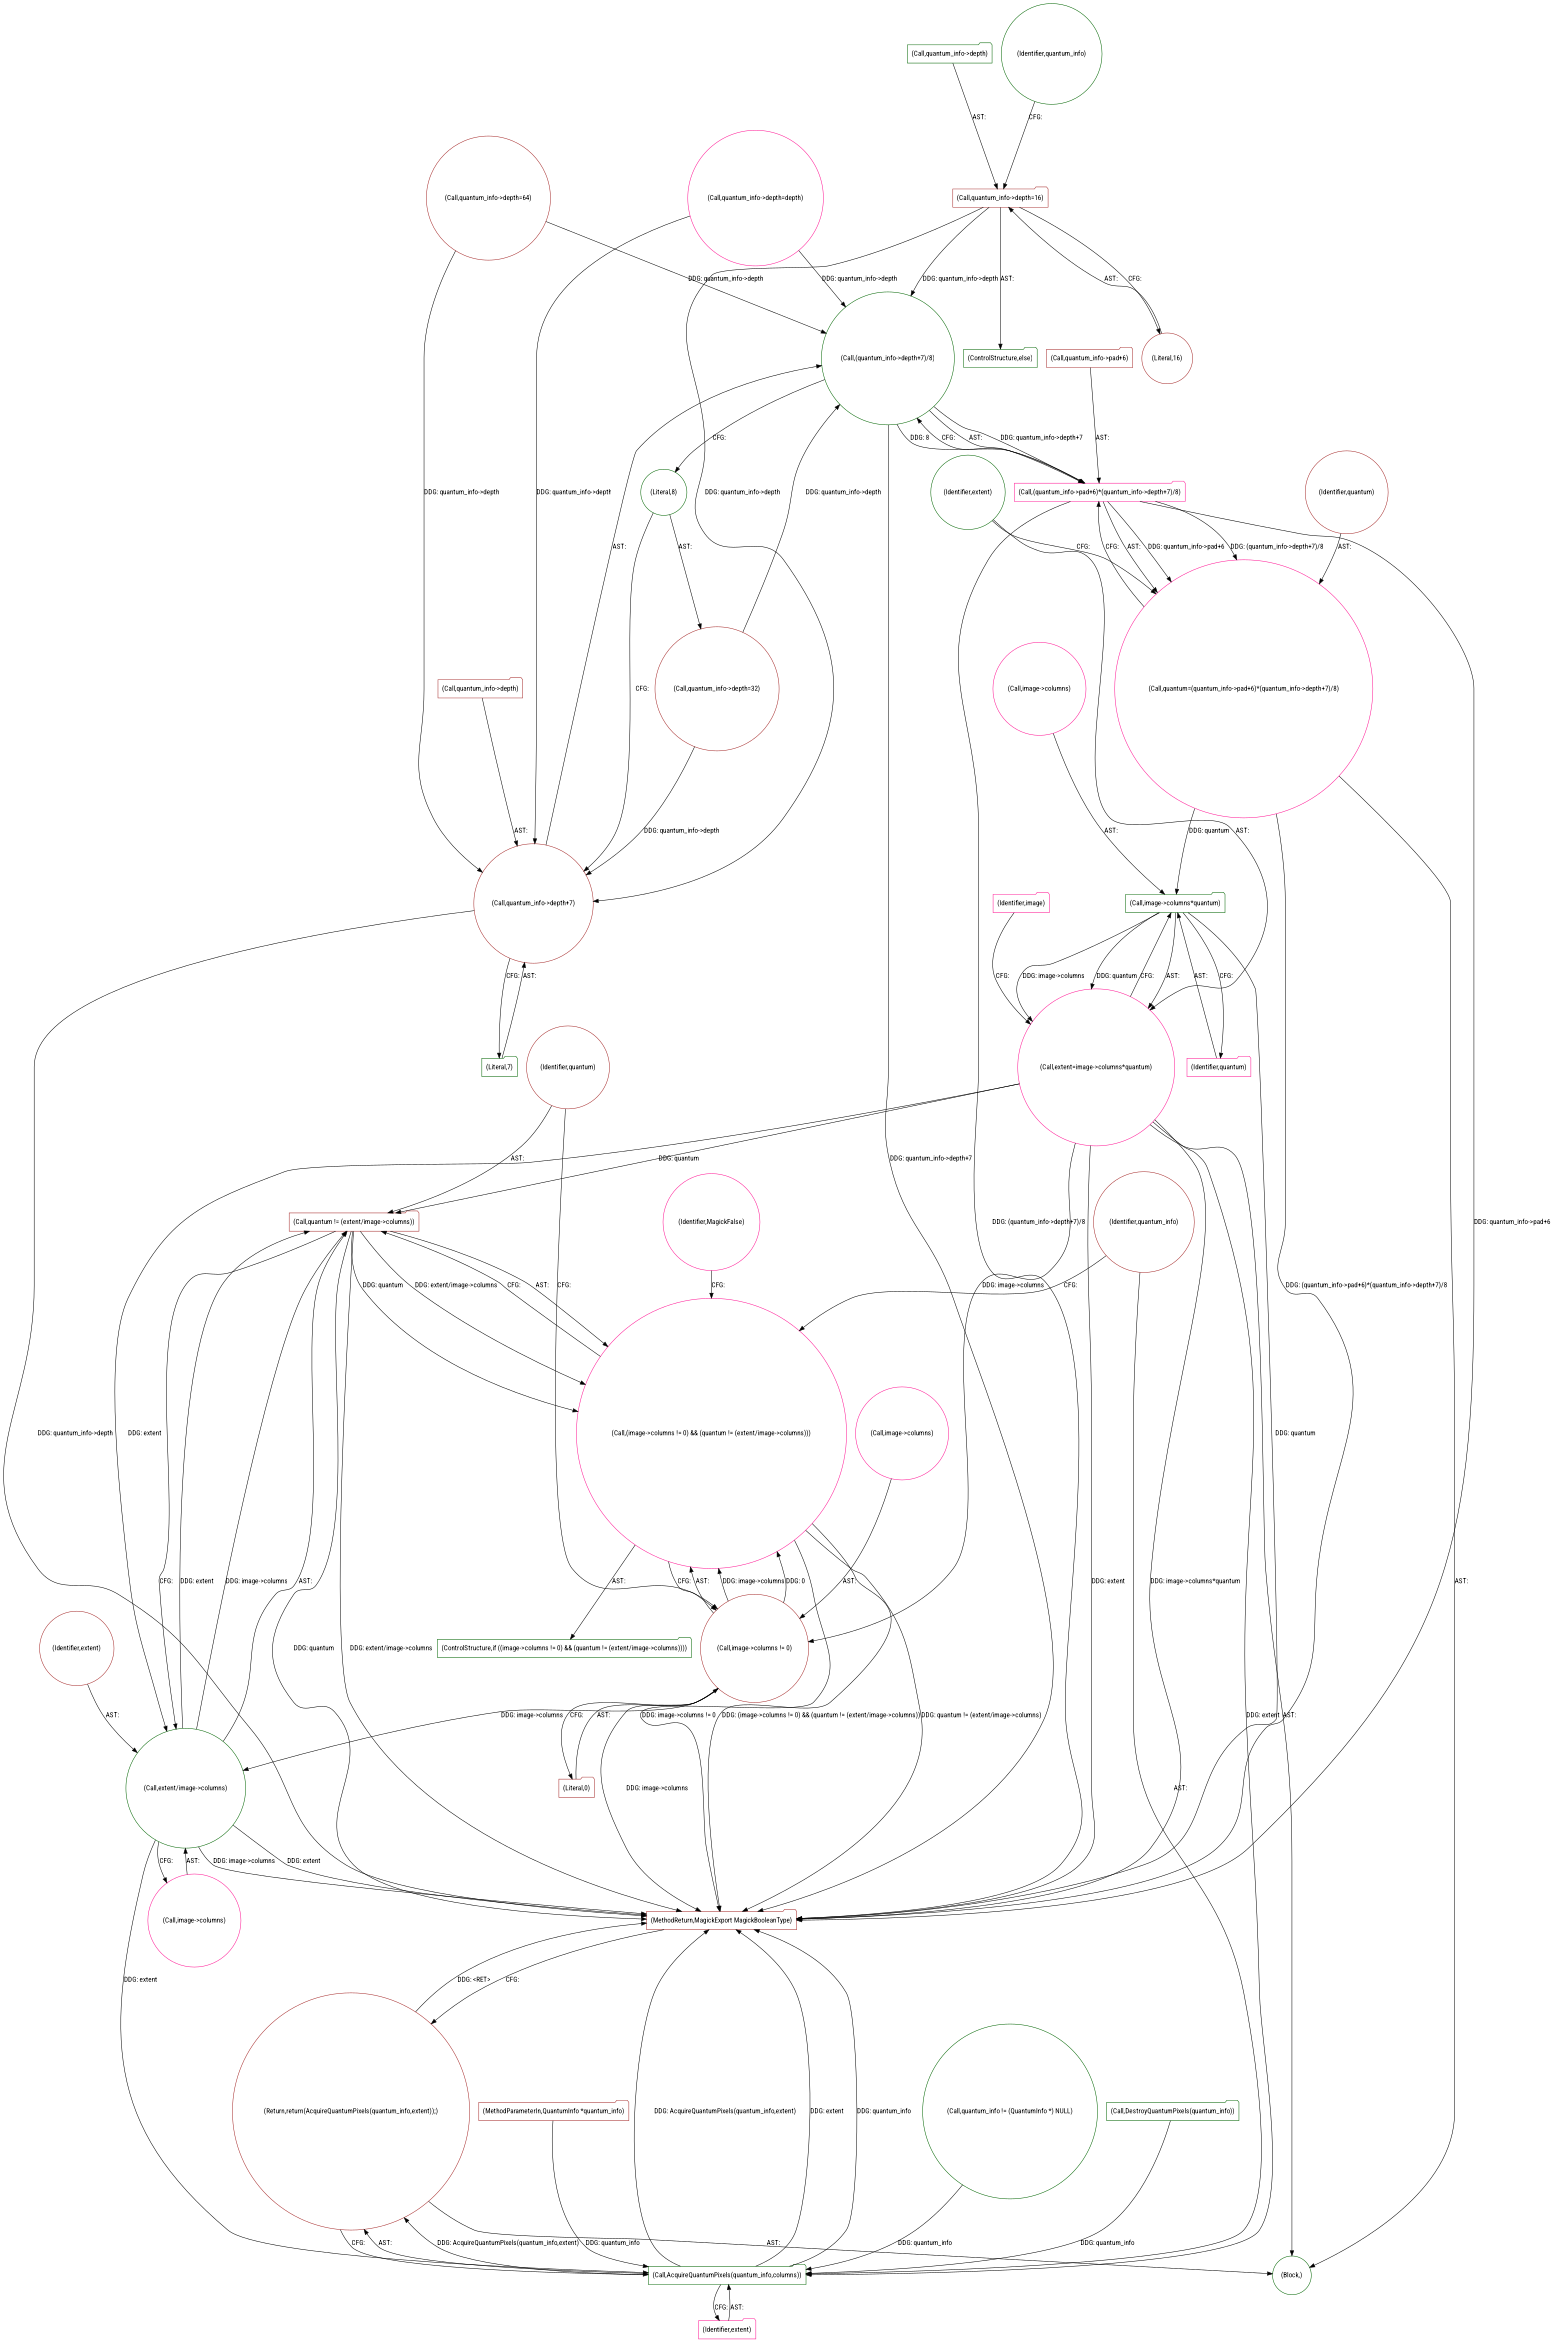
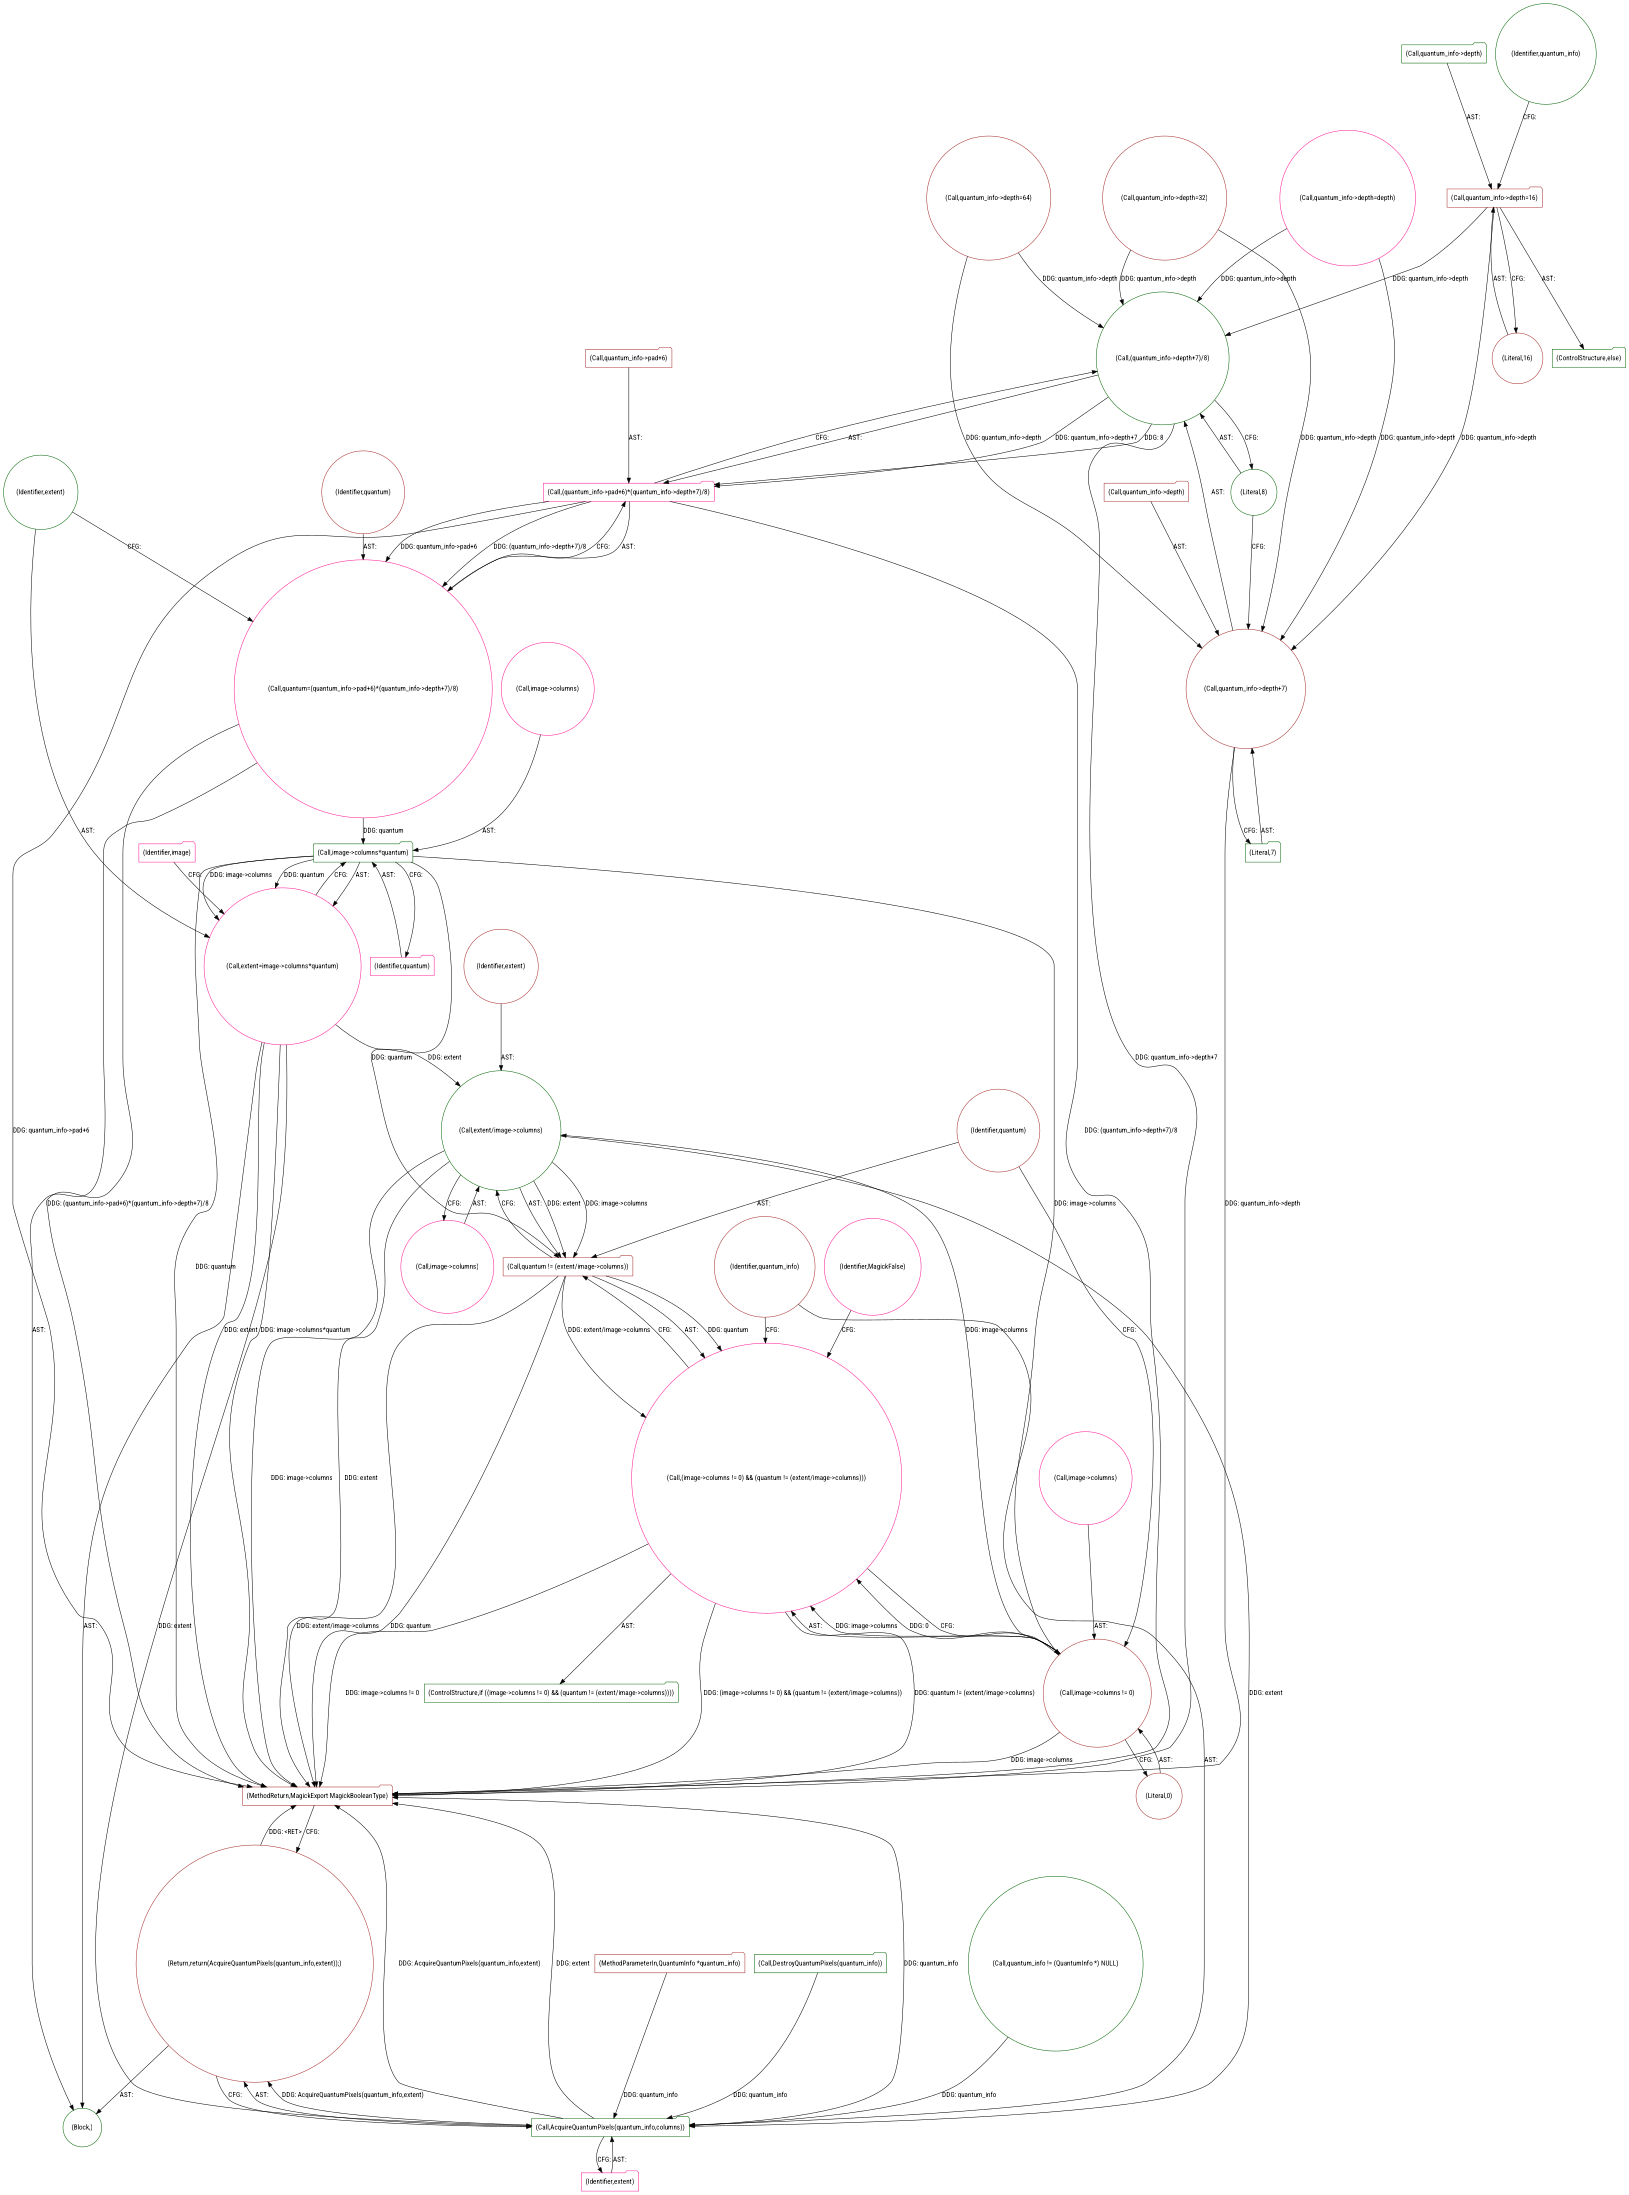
(685, 569) -> (1222, 445)
(710, 1148) -> (373, 1069)
(965, 1402) -> (1054, 984)
(577, 1788) -> (1159, 1796)
